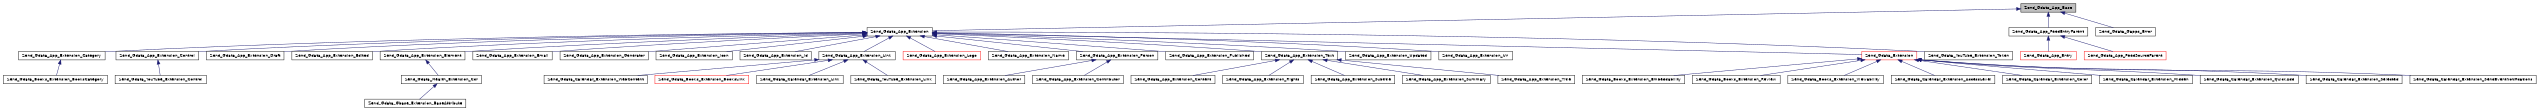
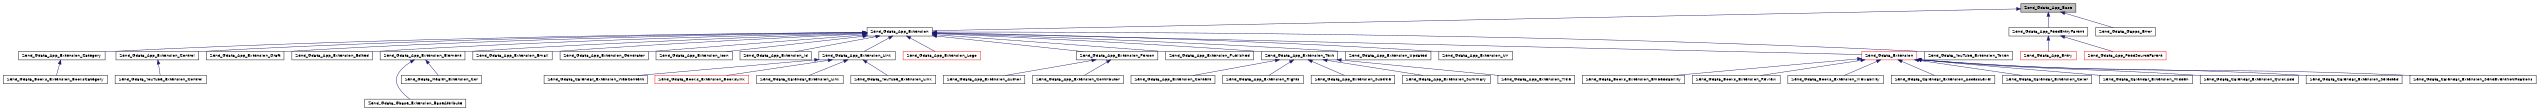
(1028, 56) -> none
(427, 93) -> (396, 80)
